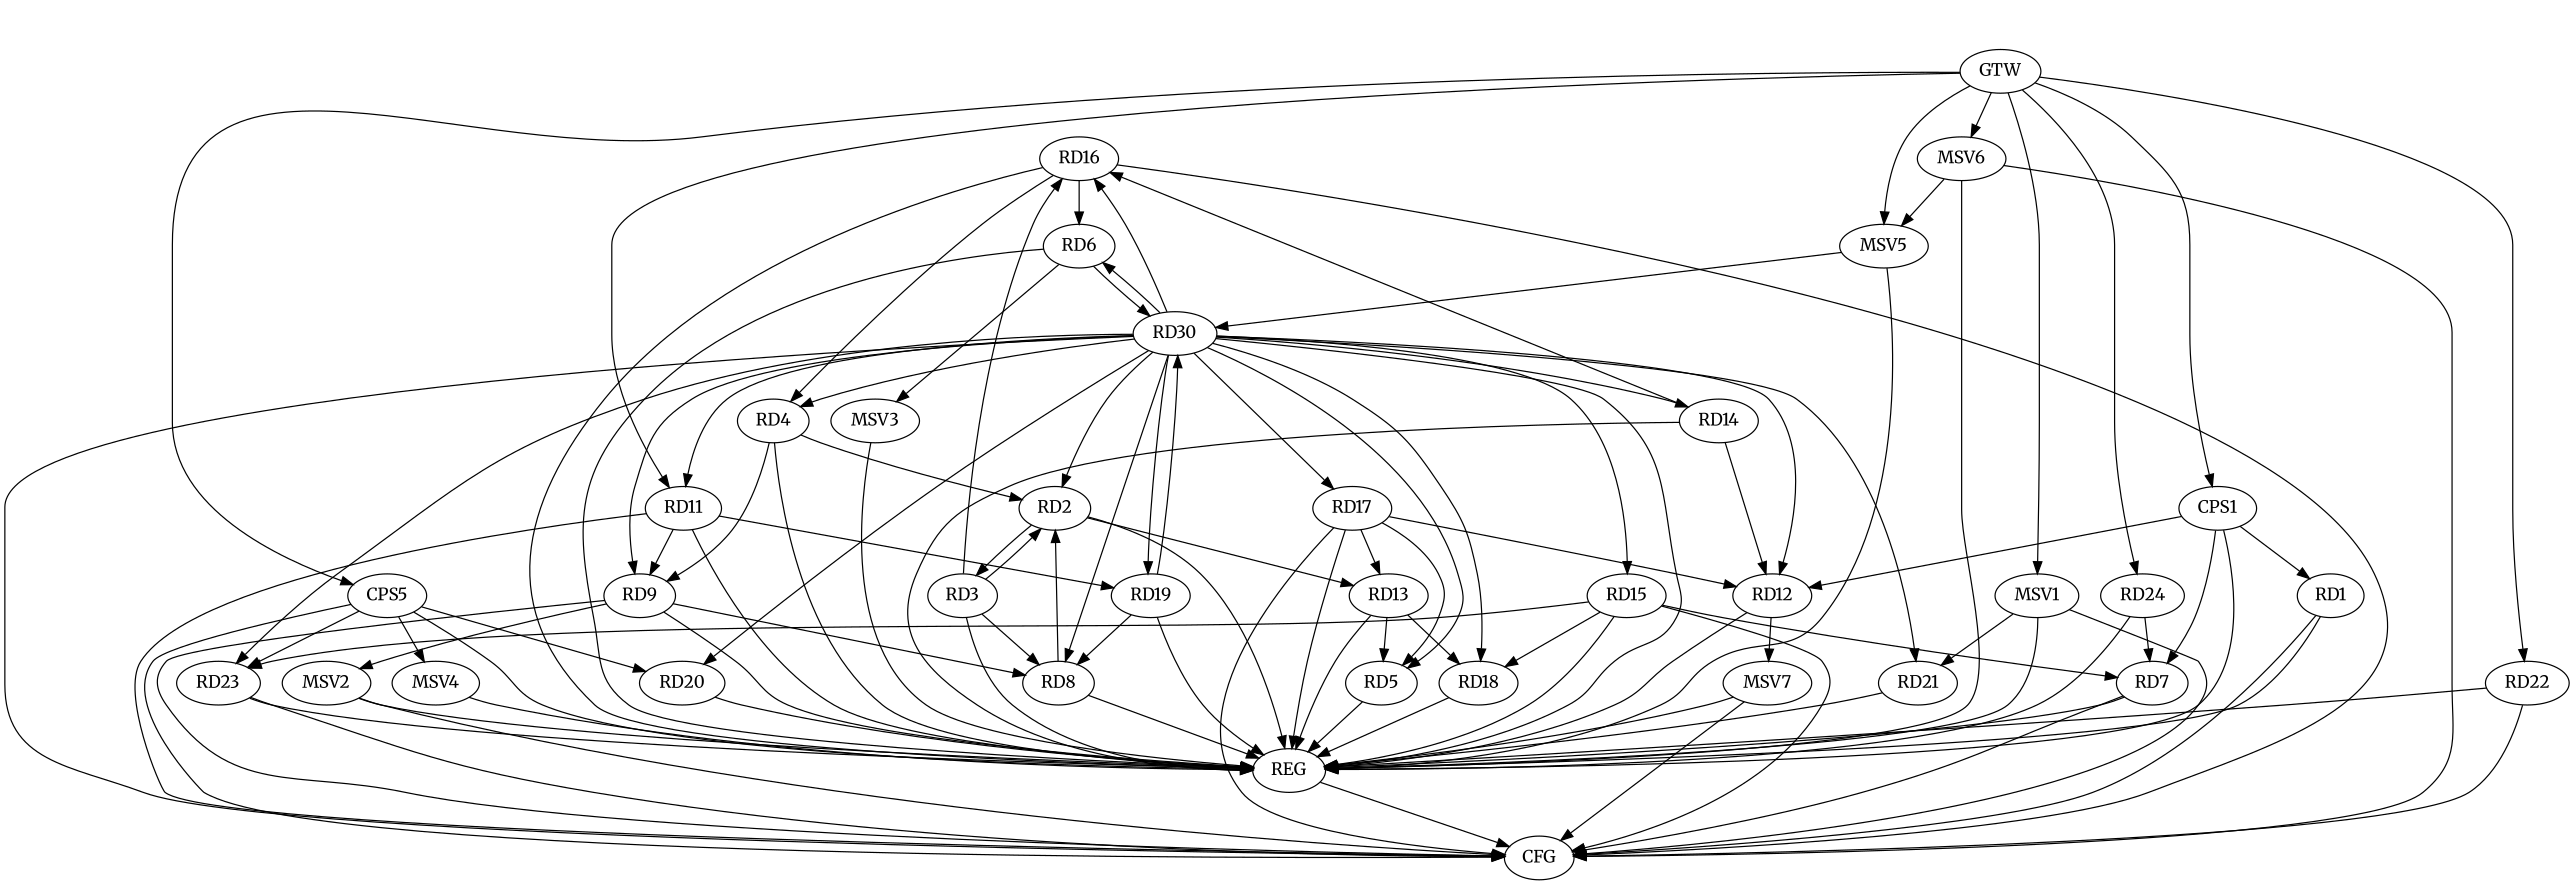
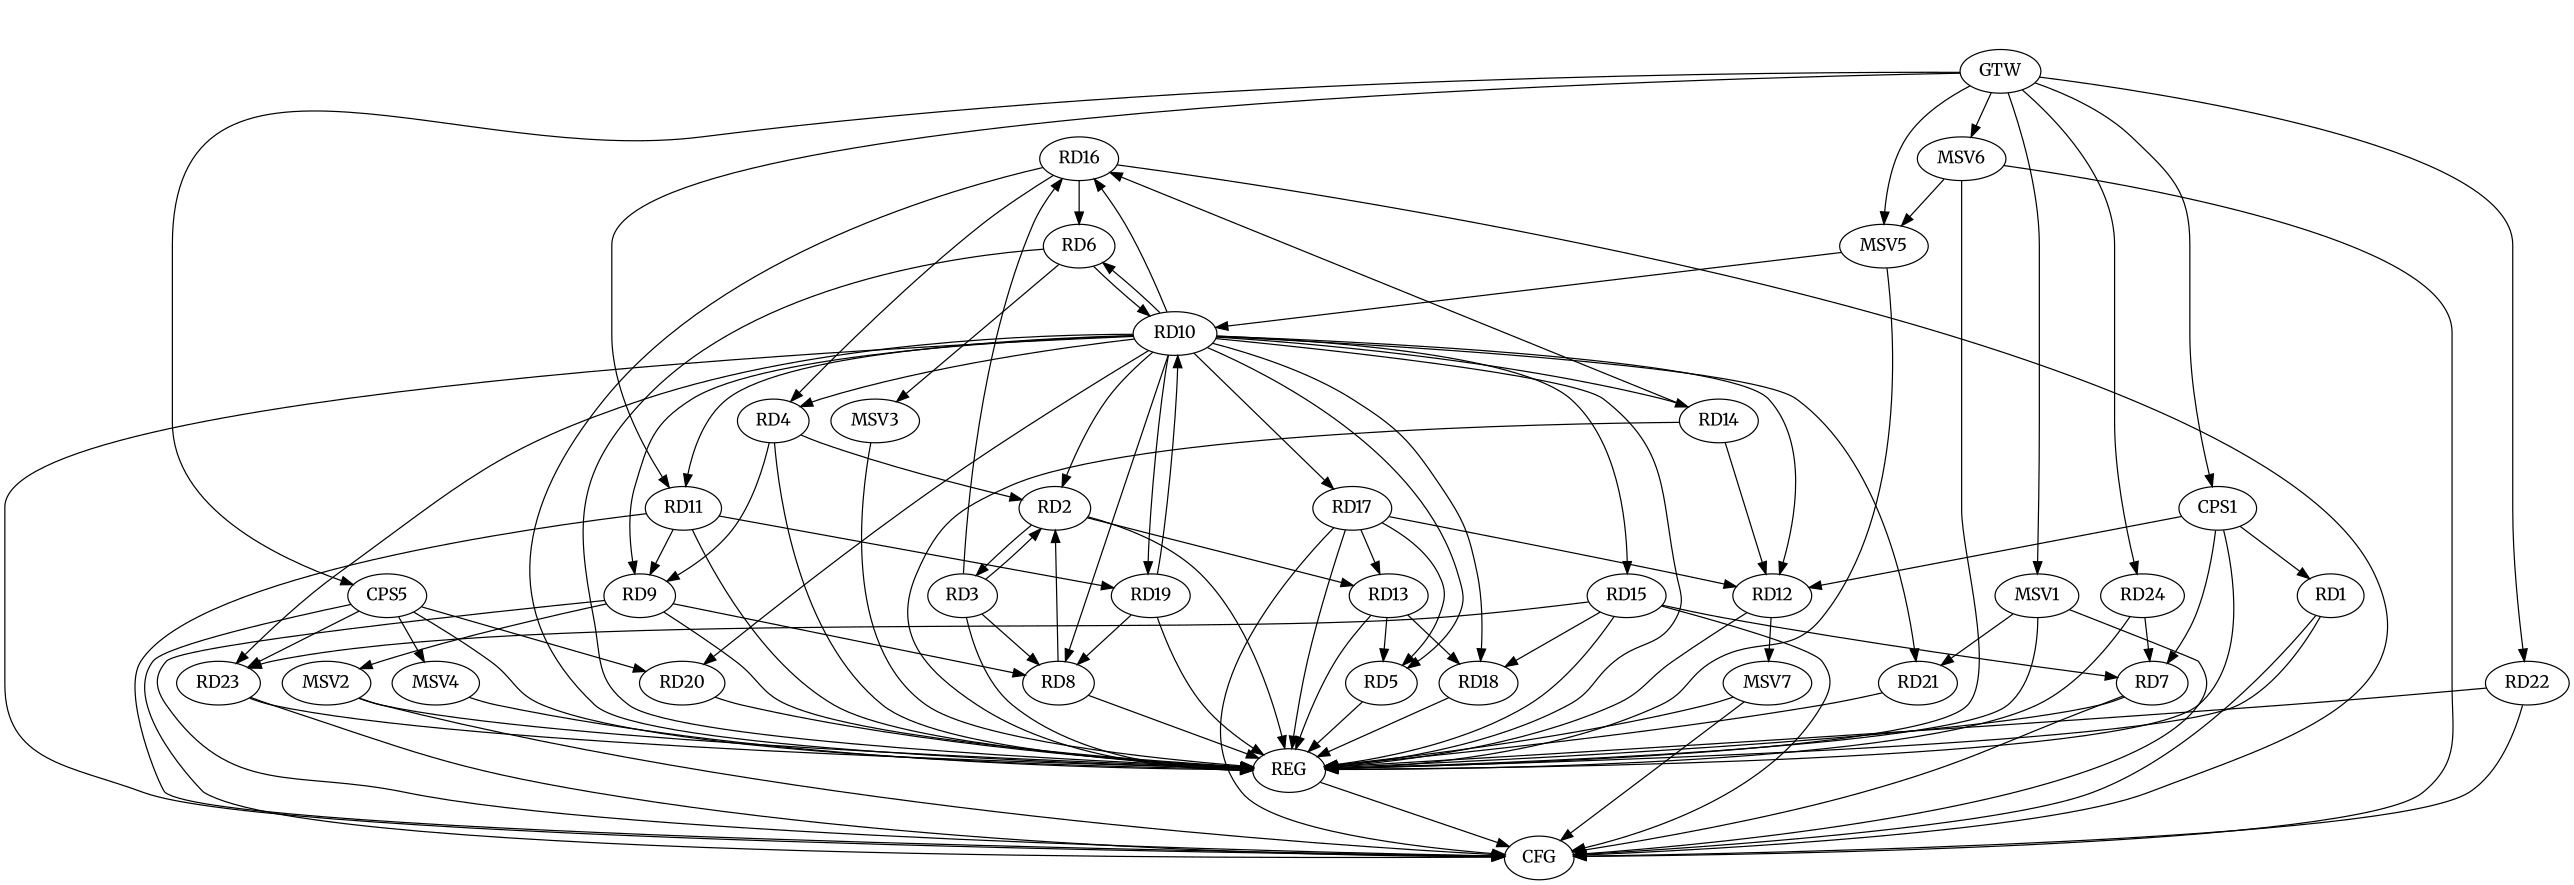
(1175, 334) -> (1175, 334)
